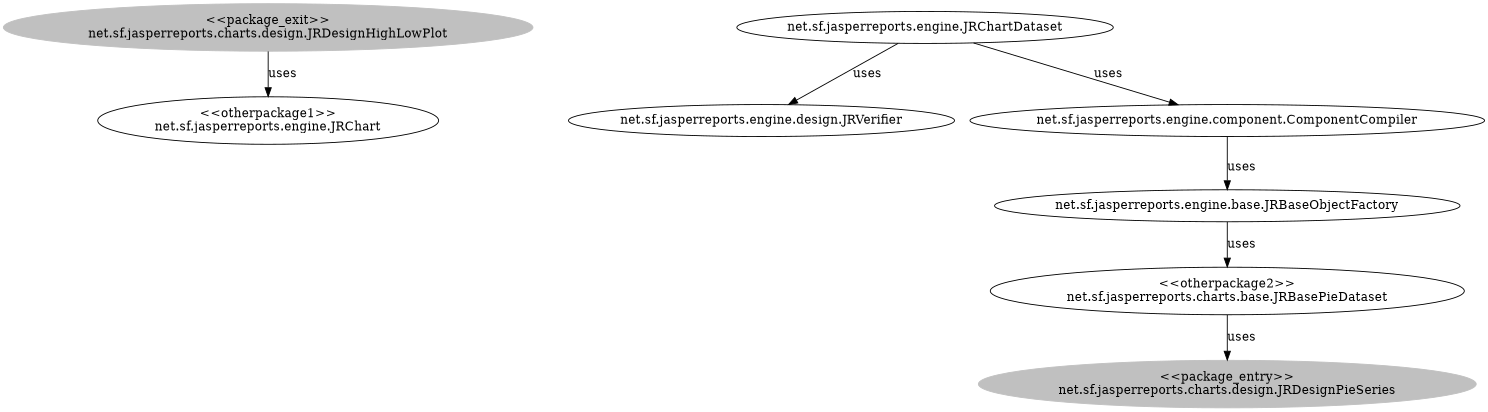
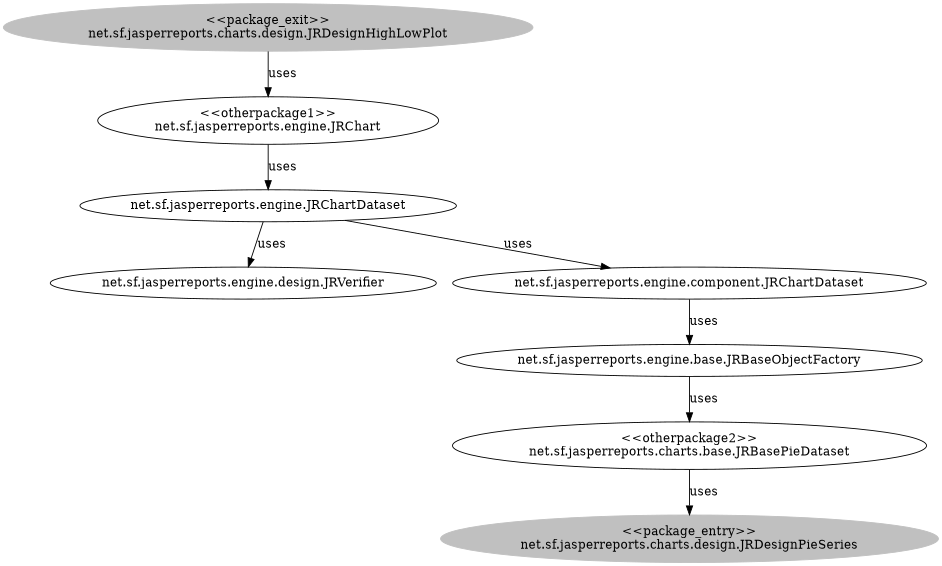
(1227, 121) -> (690, 283)
none -> (268, 163)
